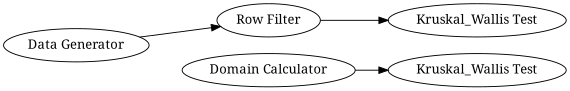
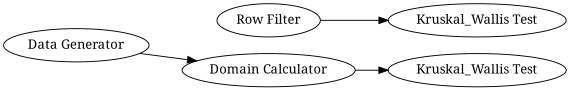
(175, 32) -> (163, 57)
